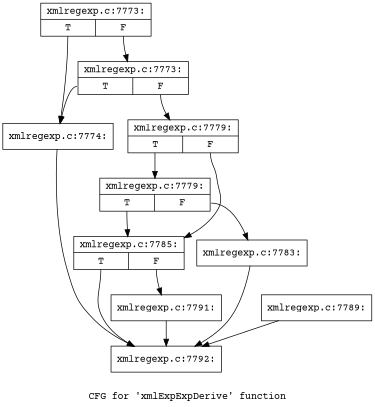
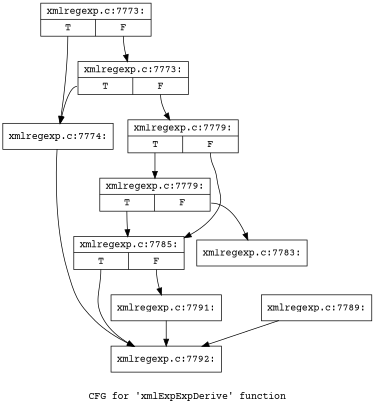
(235, 310) -> none
